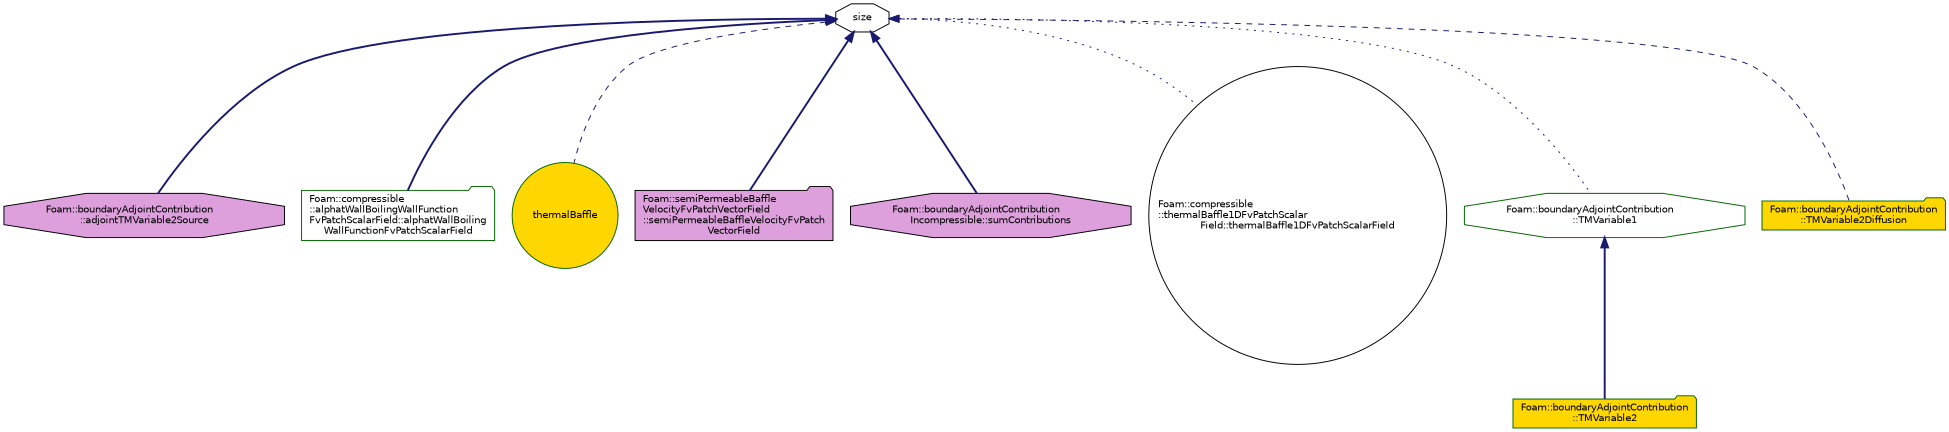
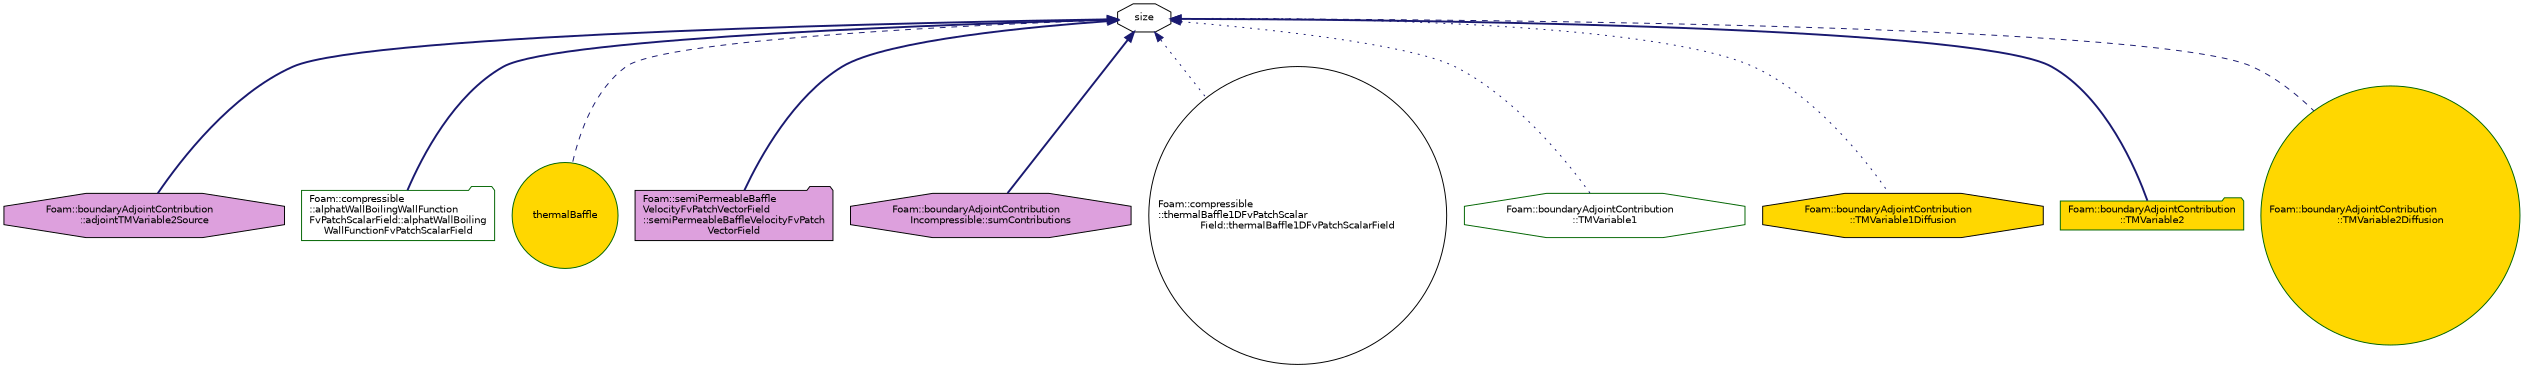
(1854, 215) -> (2390, 215)
none -> (1903, 215)
(1605, 323) -> (1806, 34)
